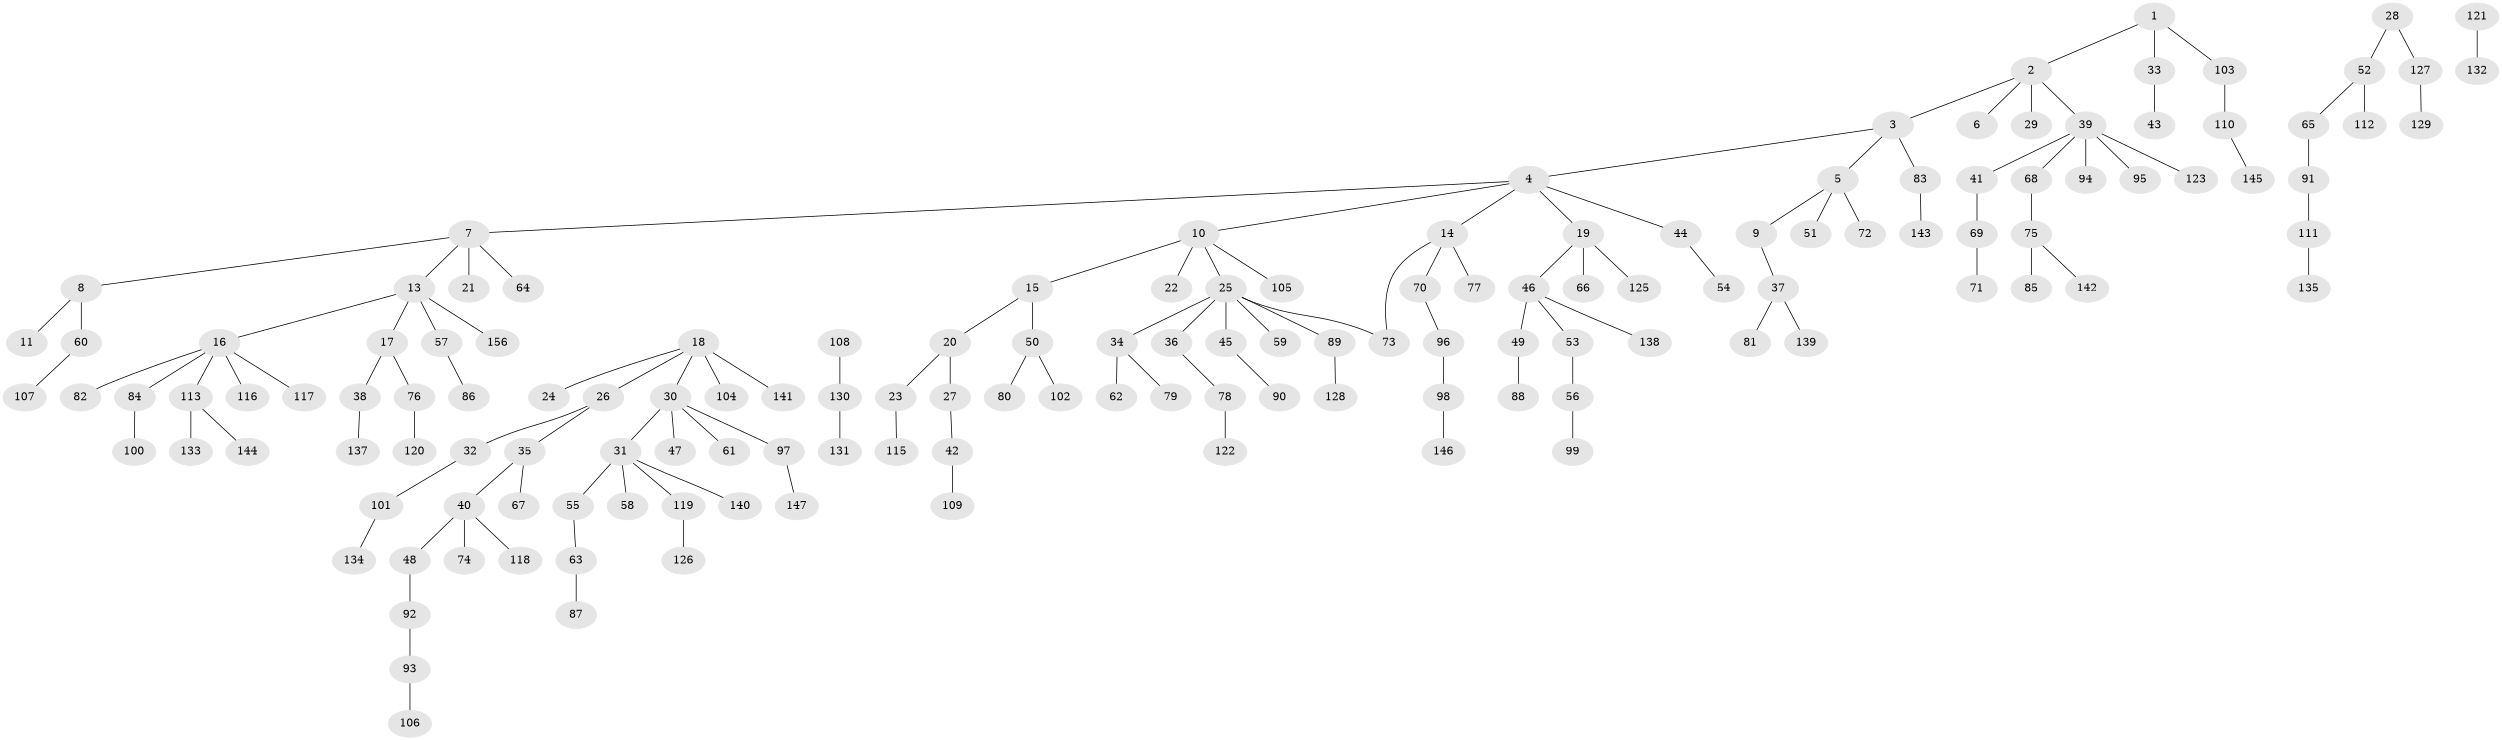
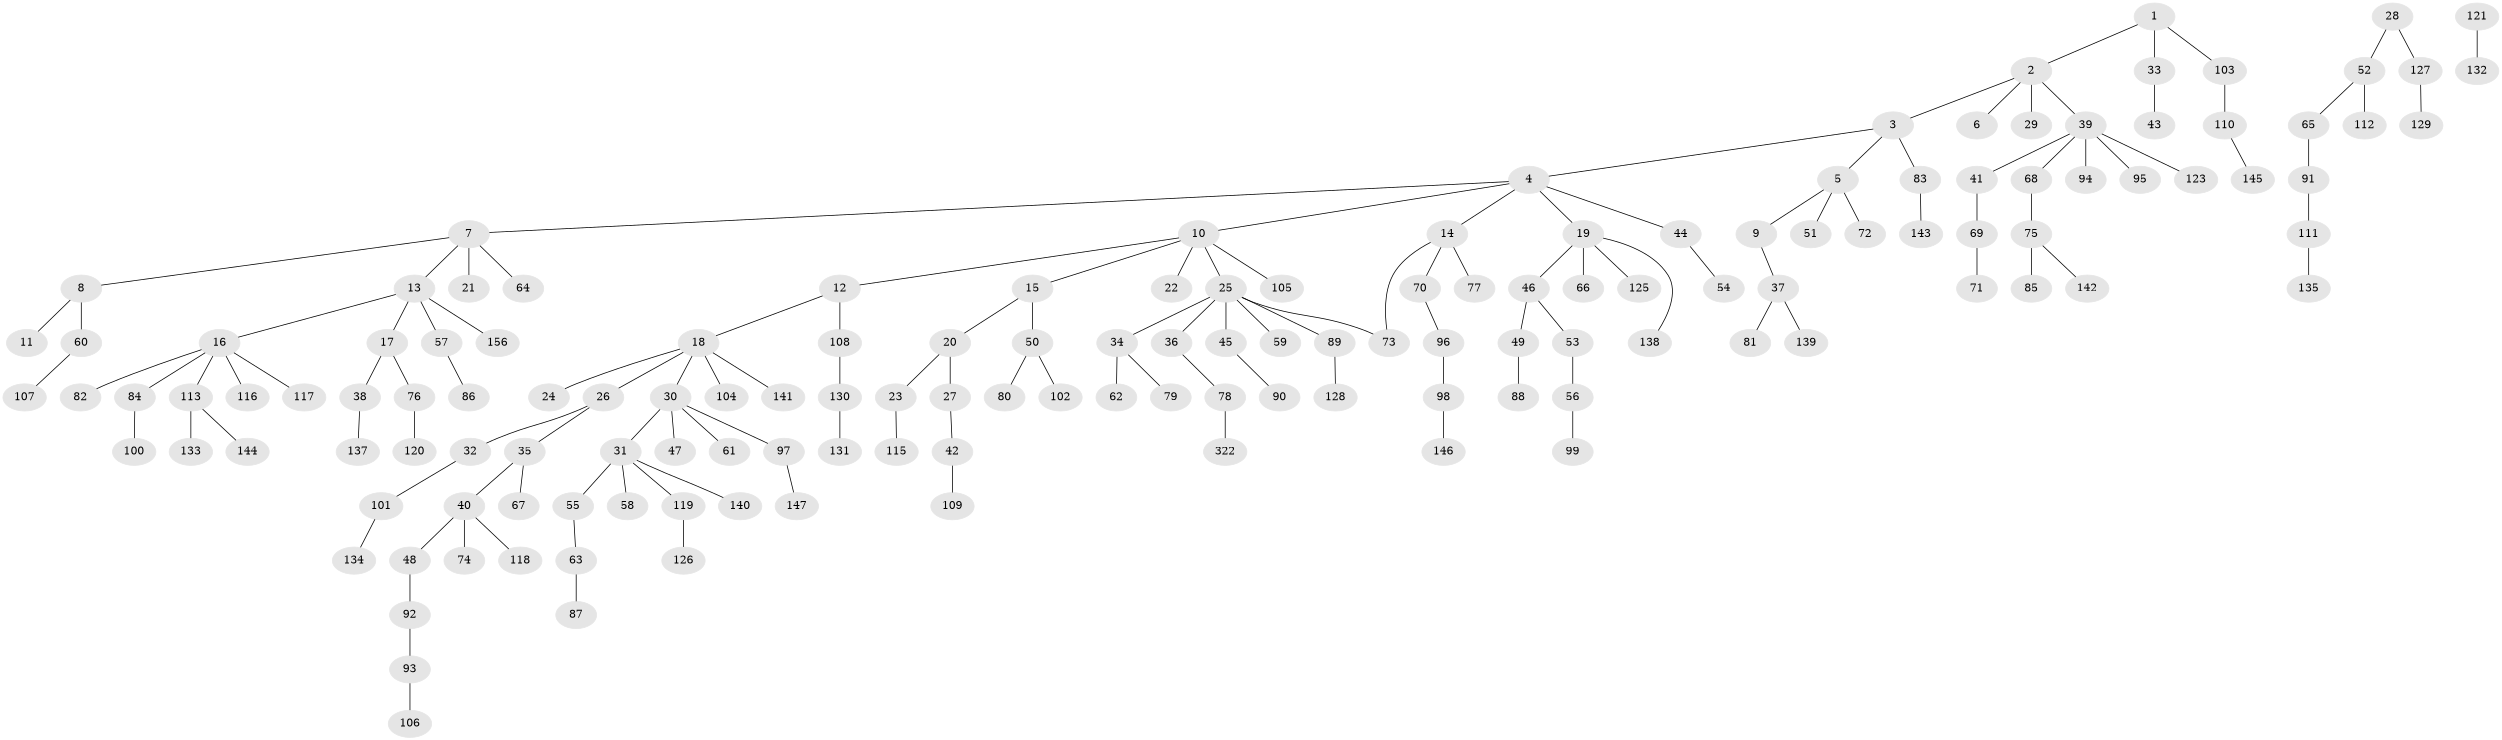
none -> (840, 289)
(1588, 316) -> (1663, 268)
(1225, 452) -> (1225, 452)
